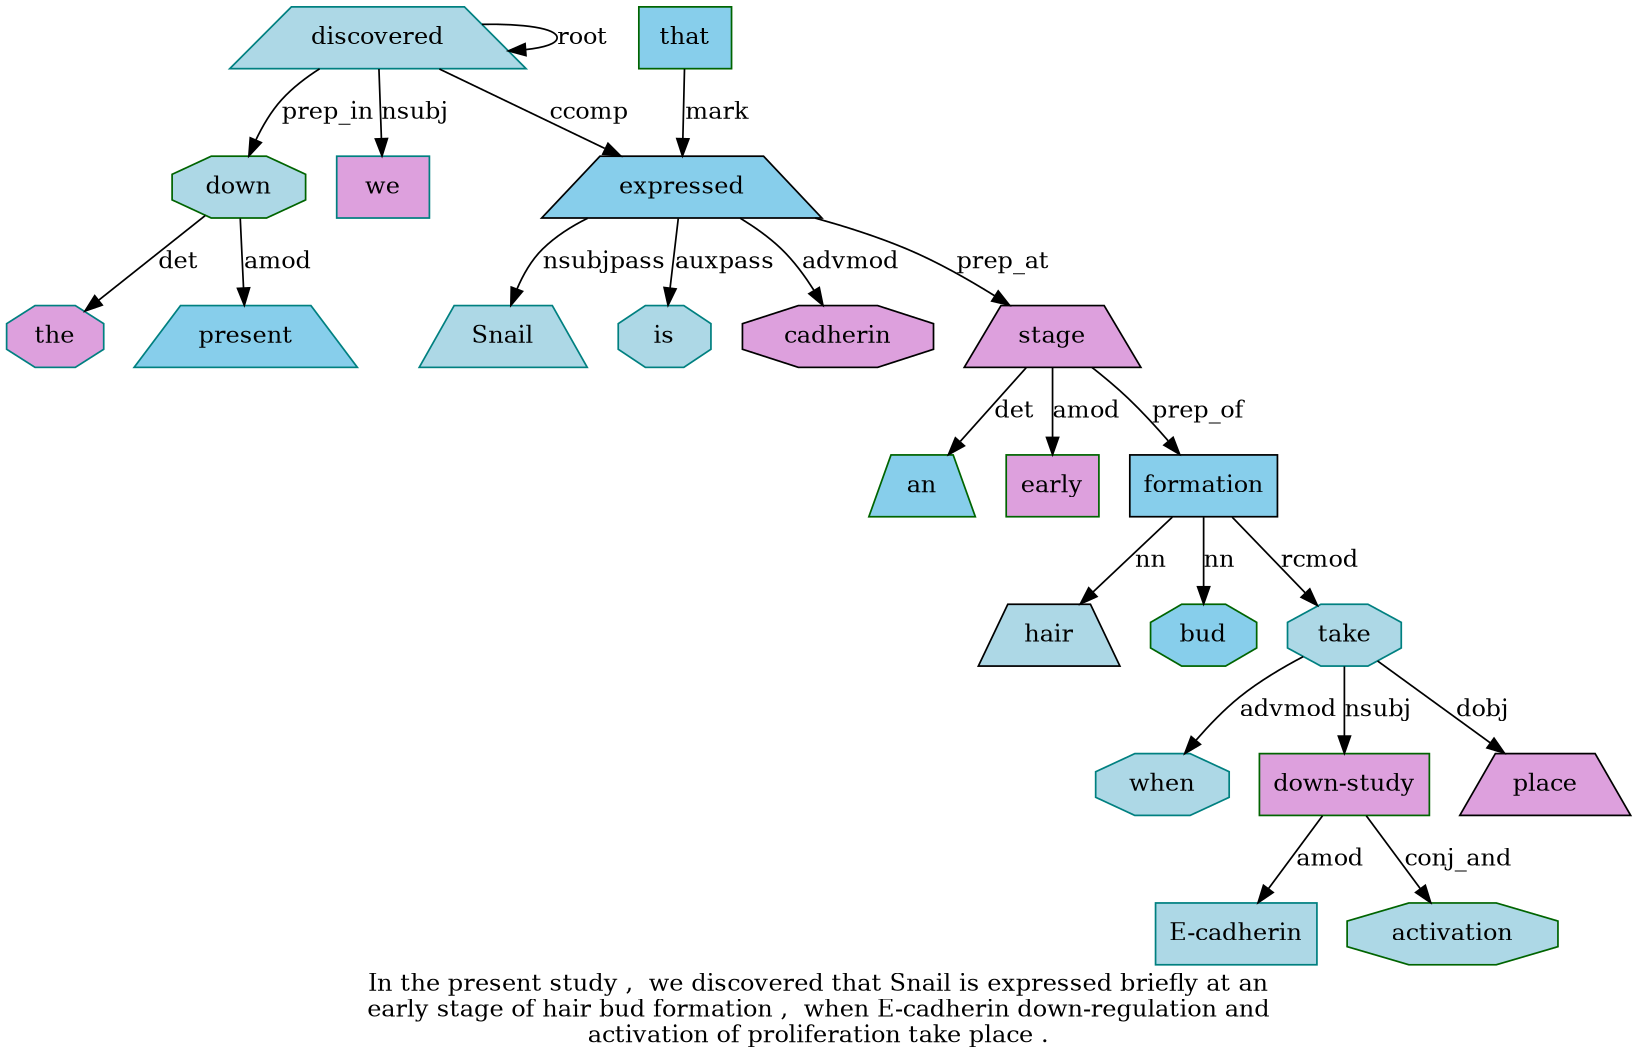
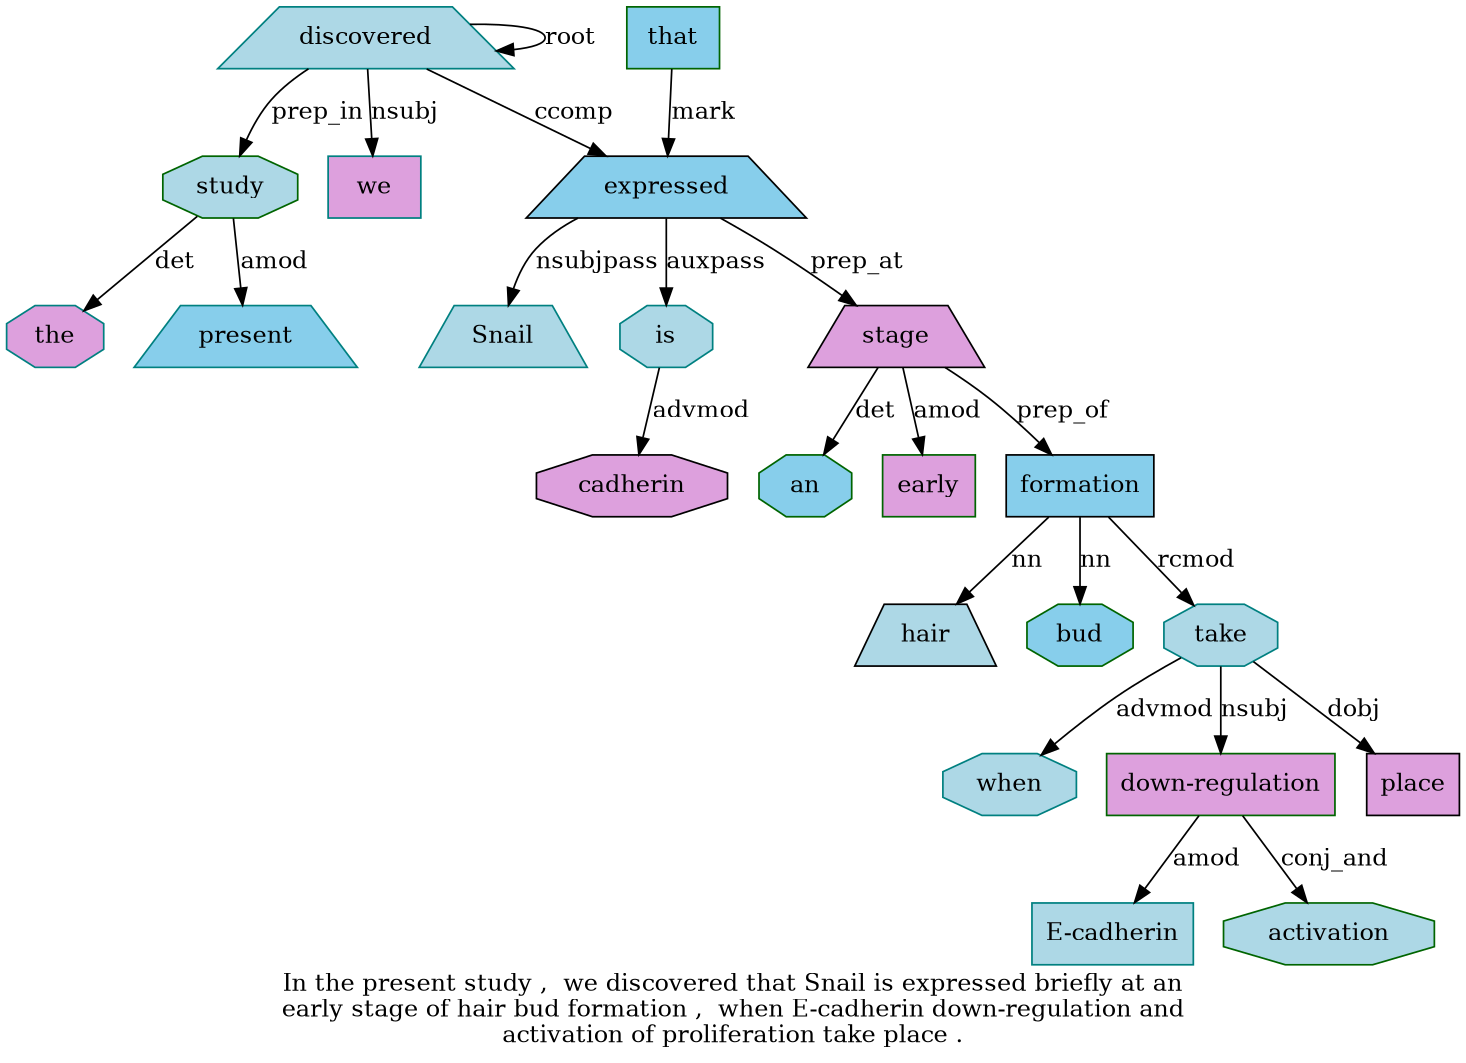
(239, 187) -> (230, 187)
(782, 249) -> (651, 403)
(922, 486) -> (805, 486)
(1344, 785) -> (1221, 785)
(1545, 785) -> (1413, 785)
